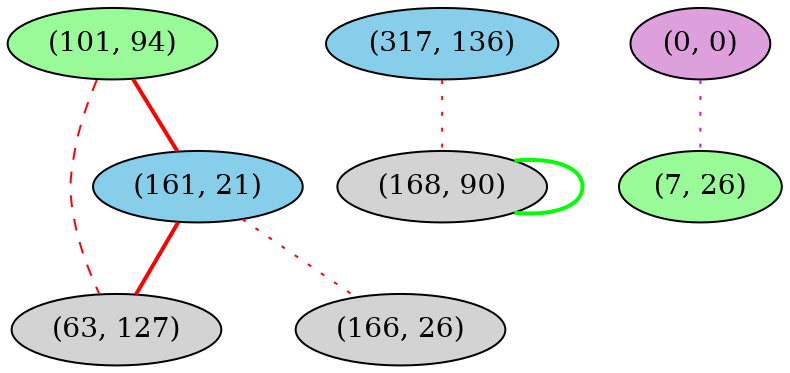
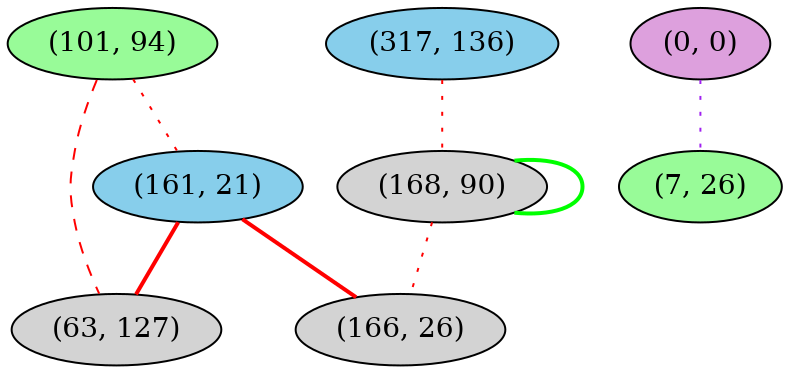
(155, 115) -> (155, 115)
(299, 258) -> (299, 258)
none -> (421, 258)
